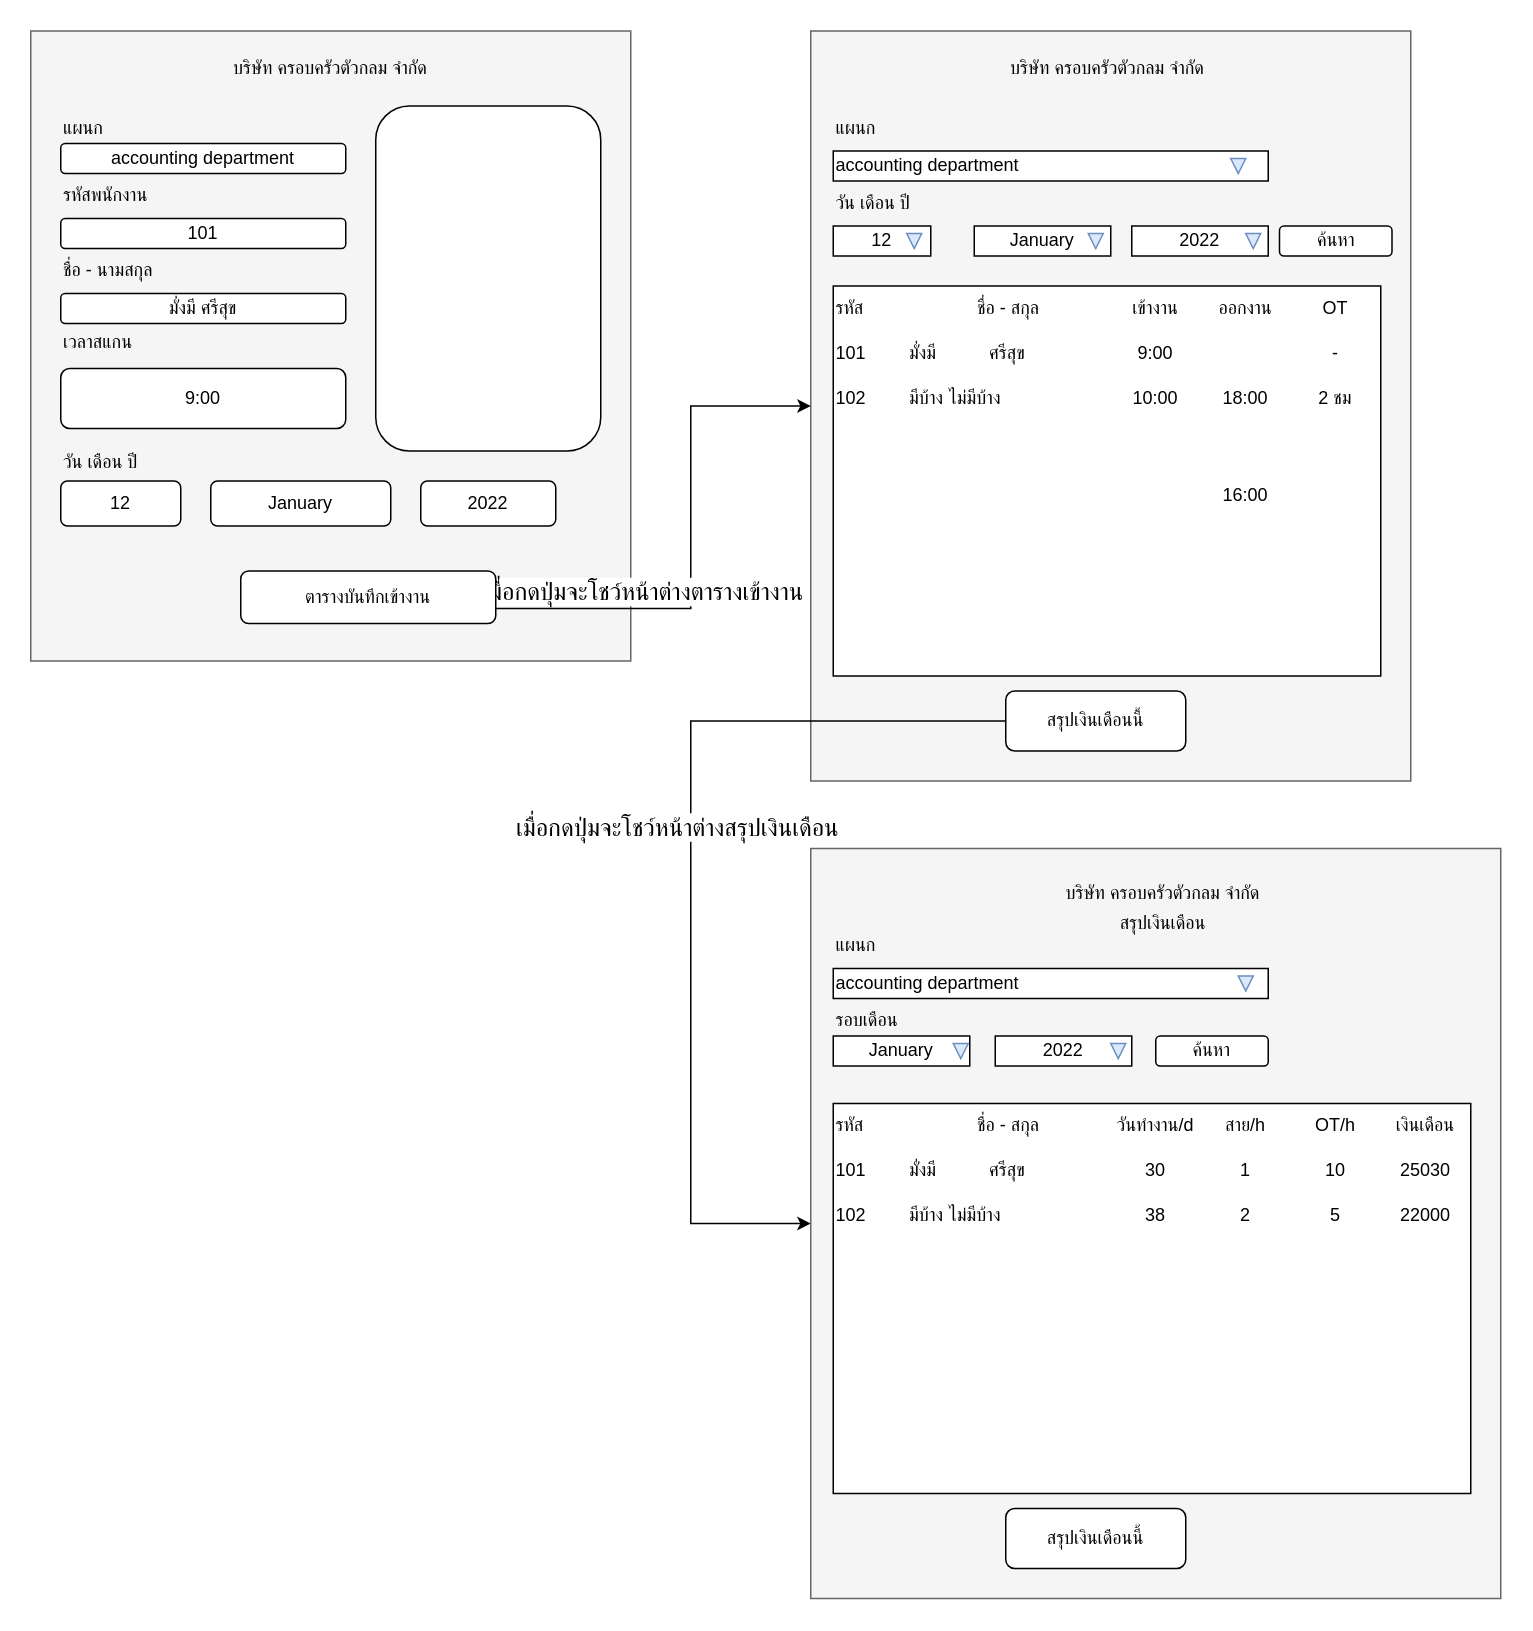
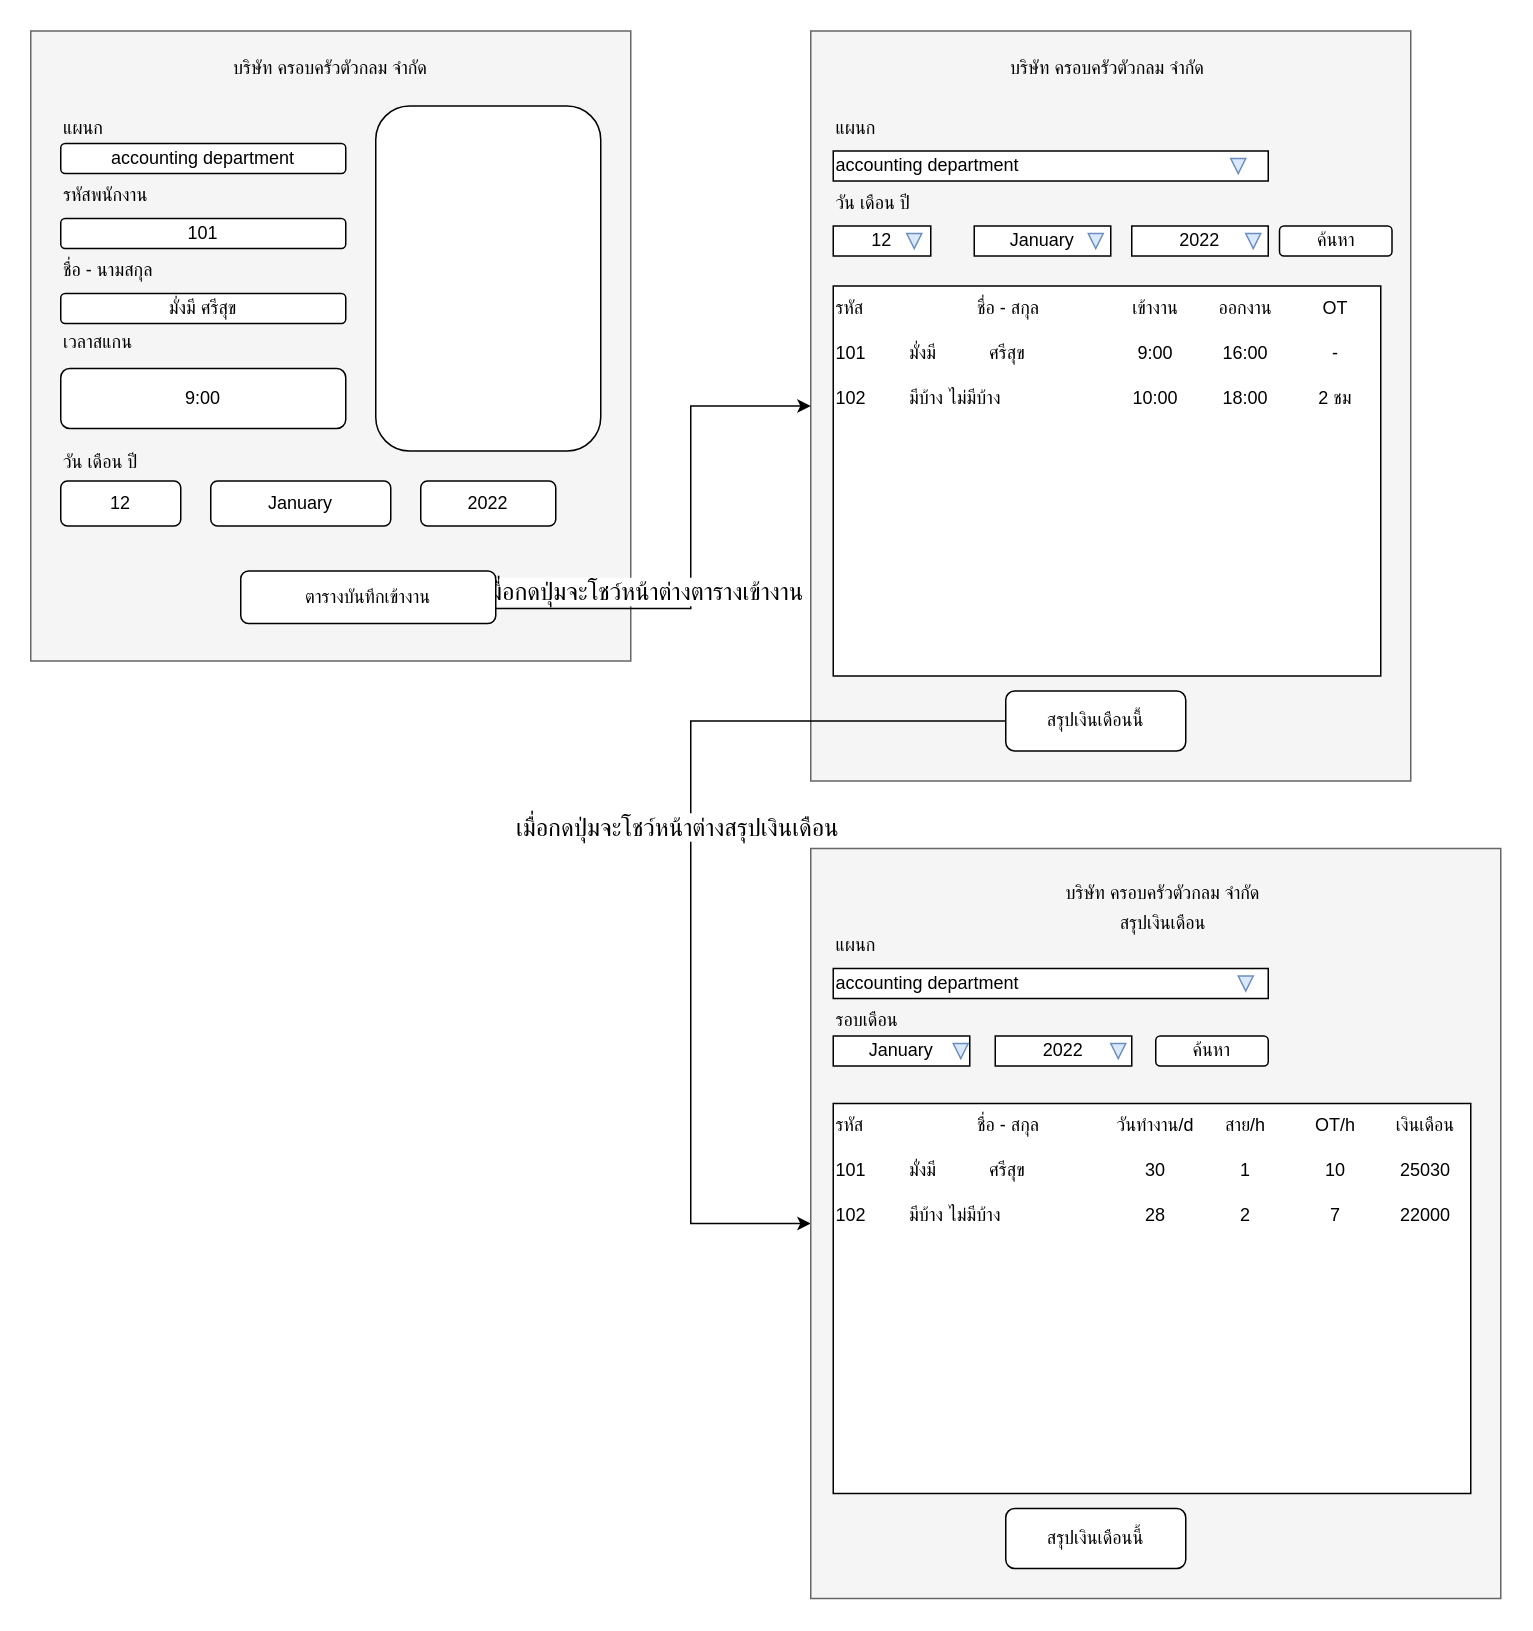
(1246, 496) -> (1246, 353)
(1156, 1216) -> (1156, 1216)
(1336, 1216) -> (1336, 1216)
